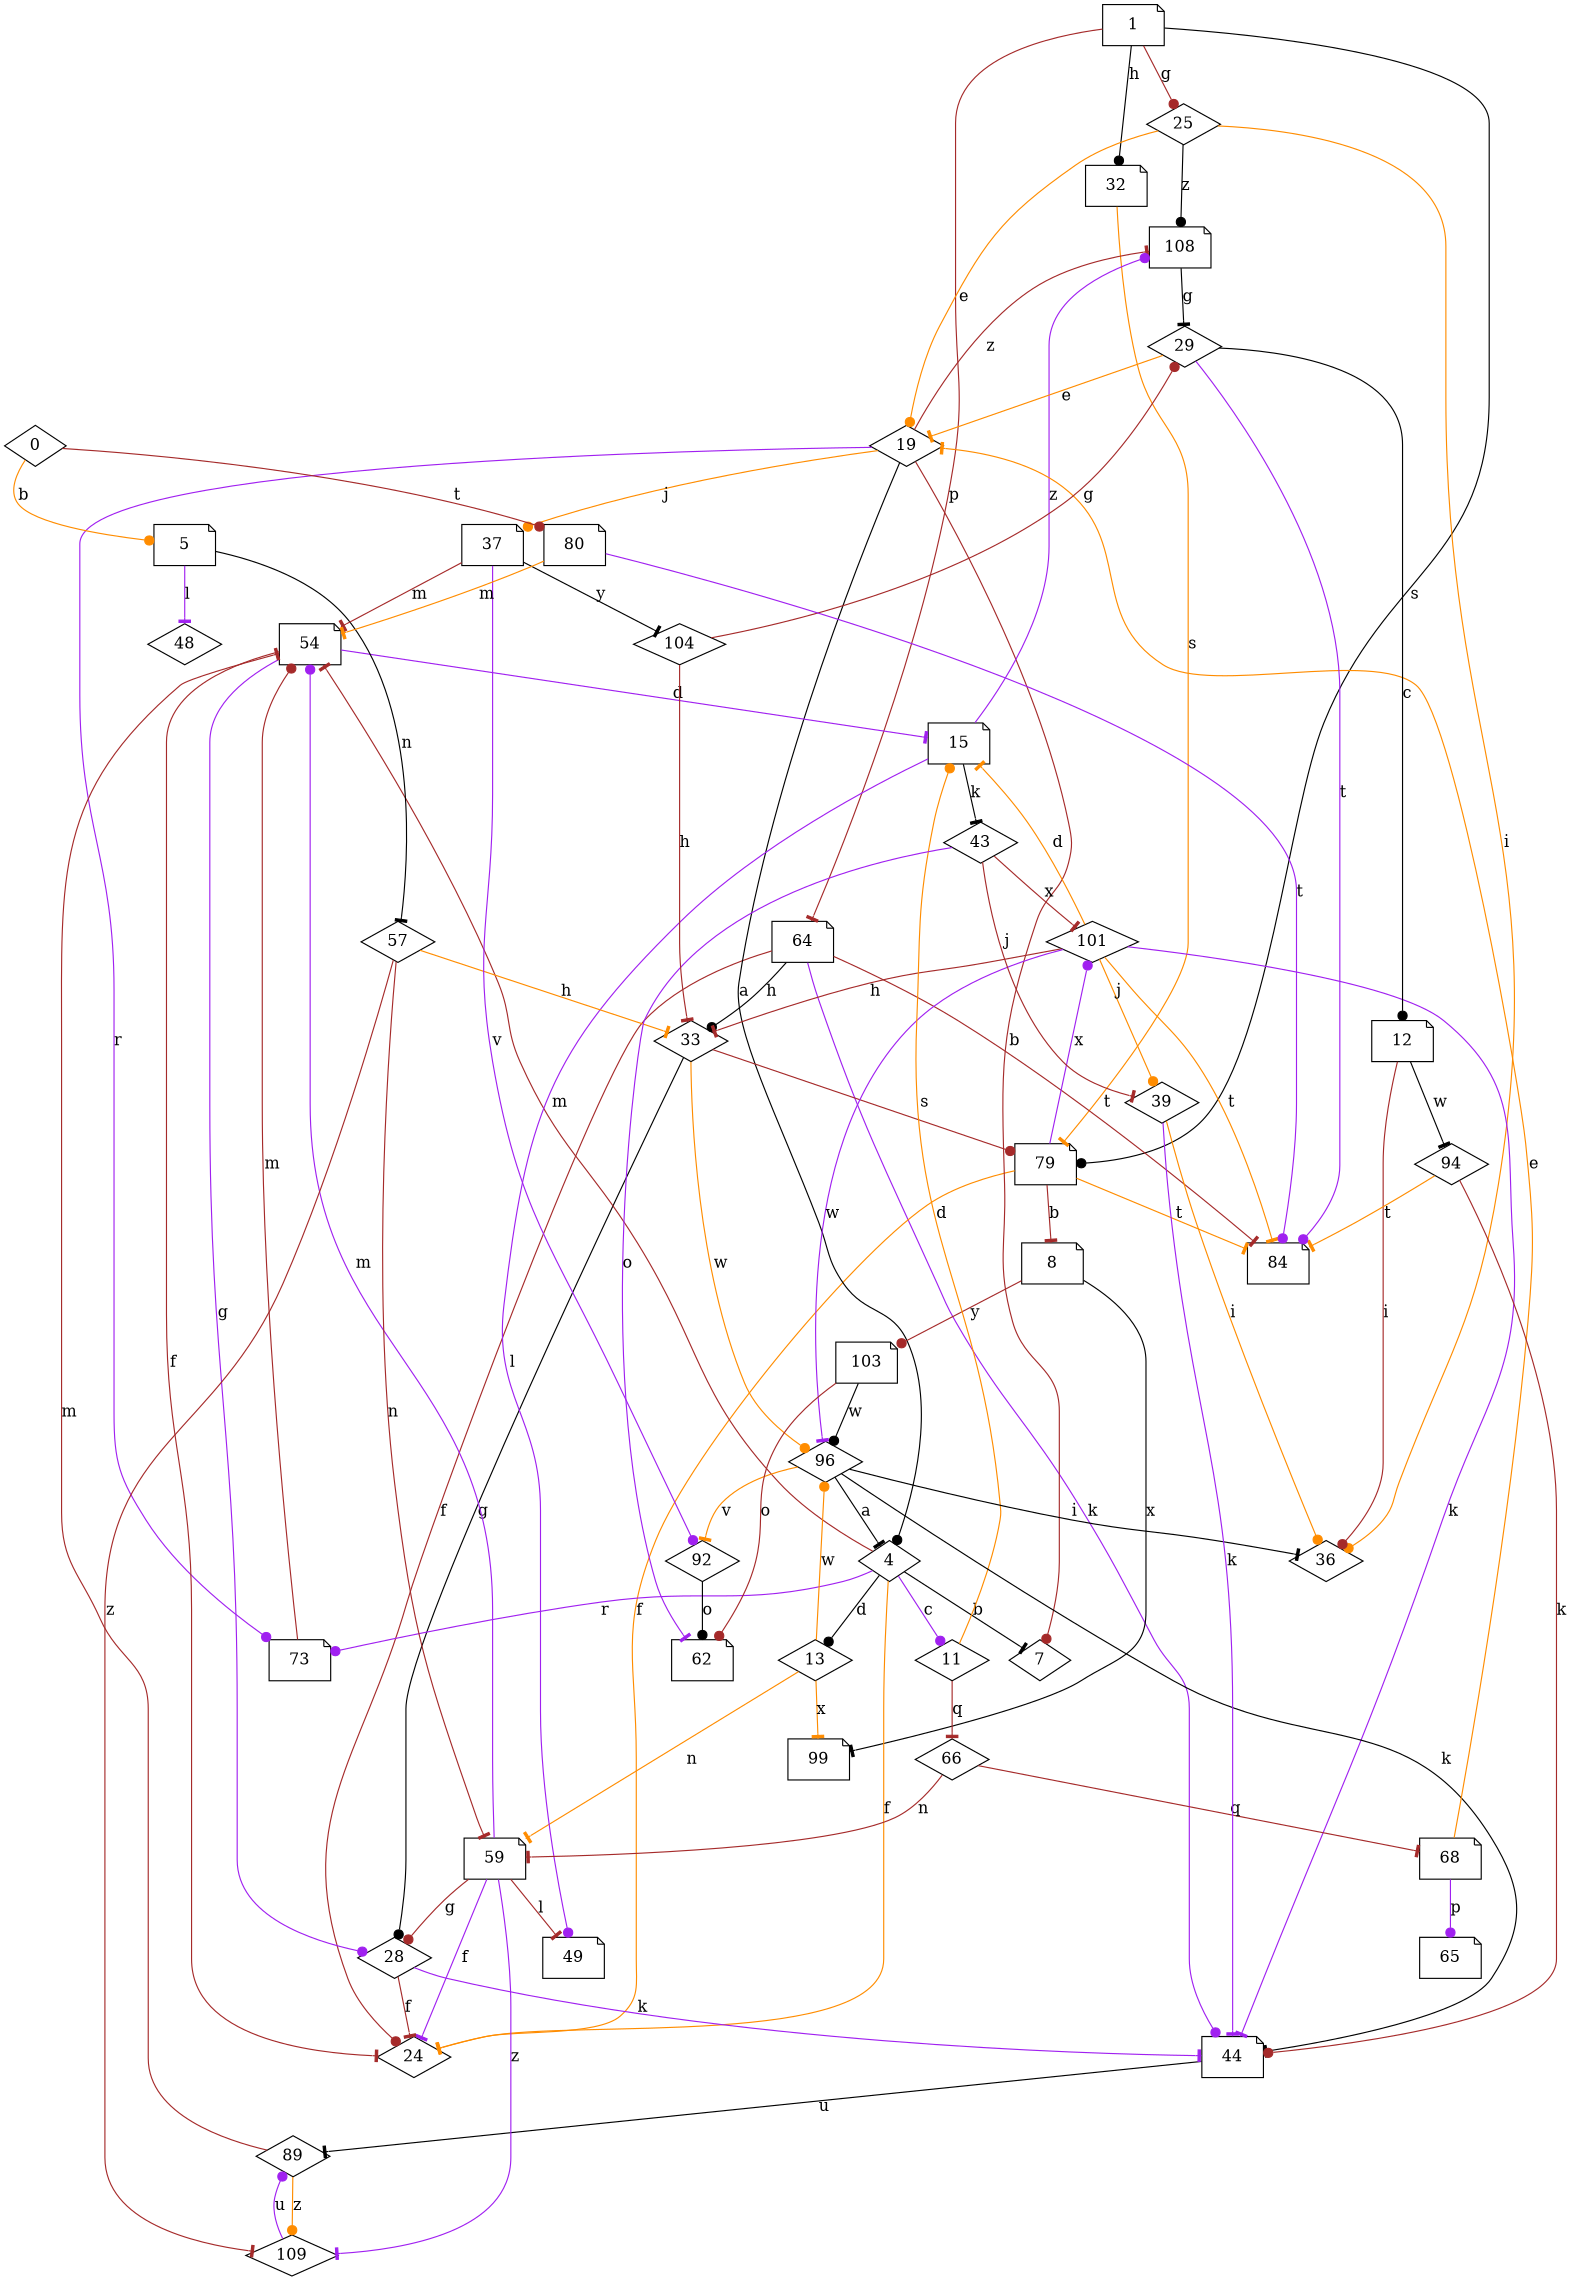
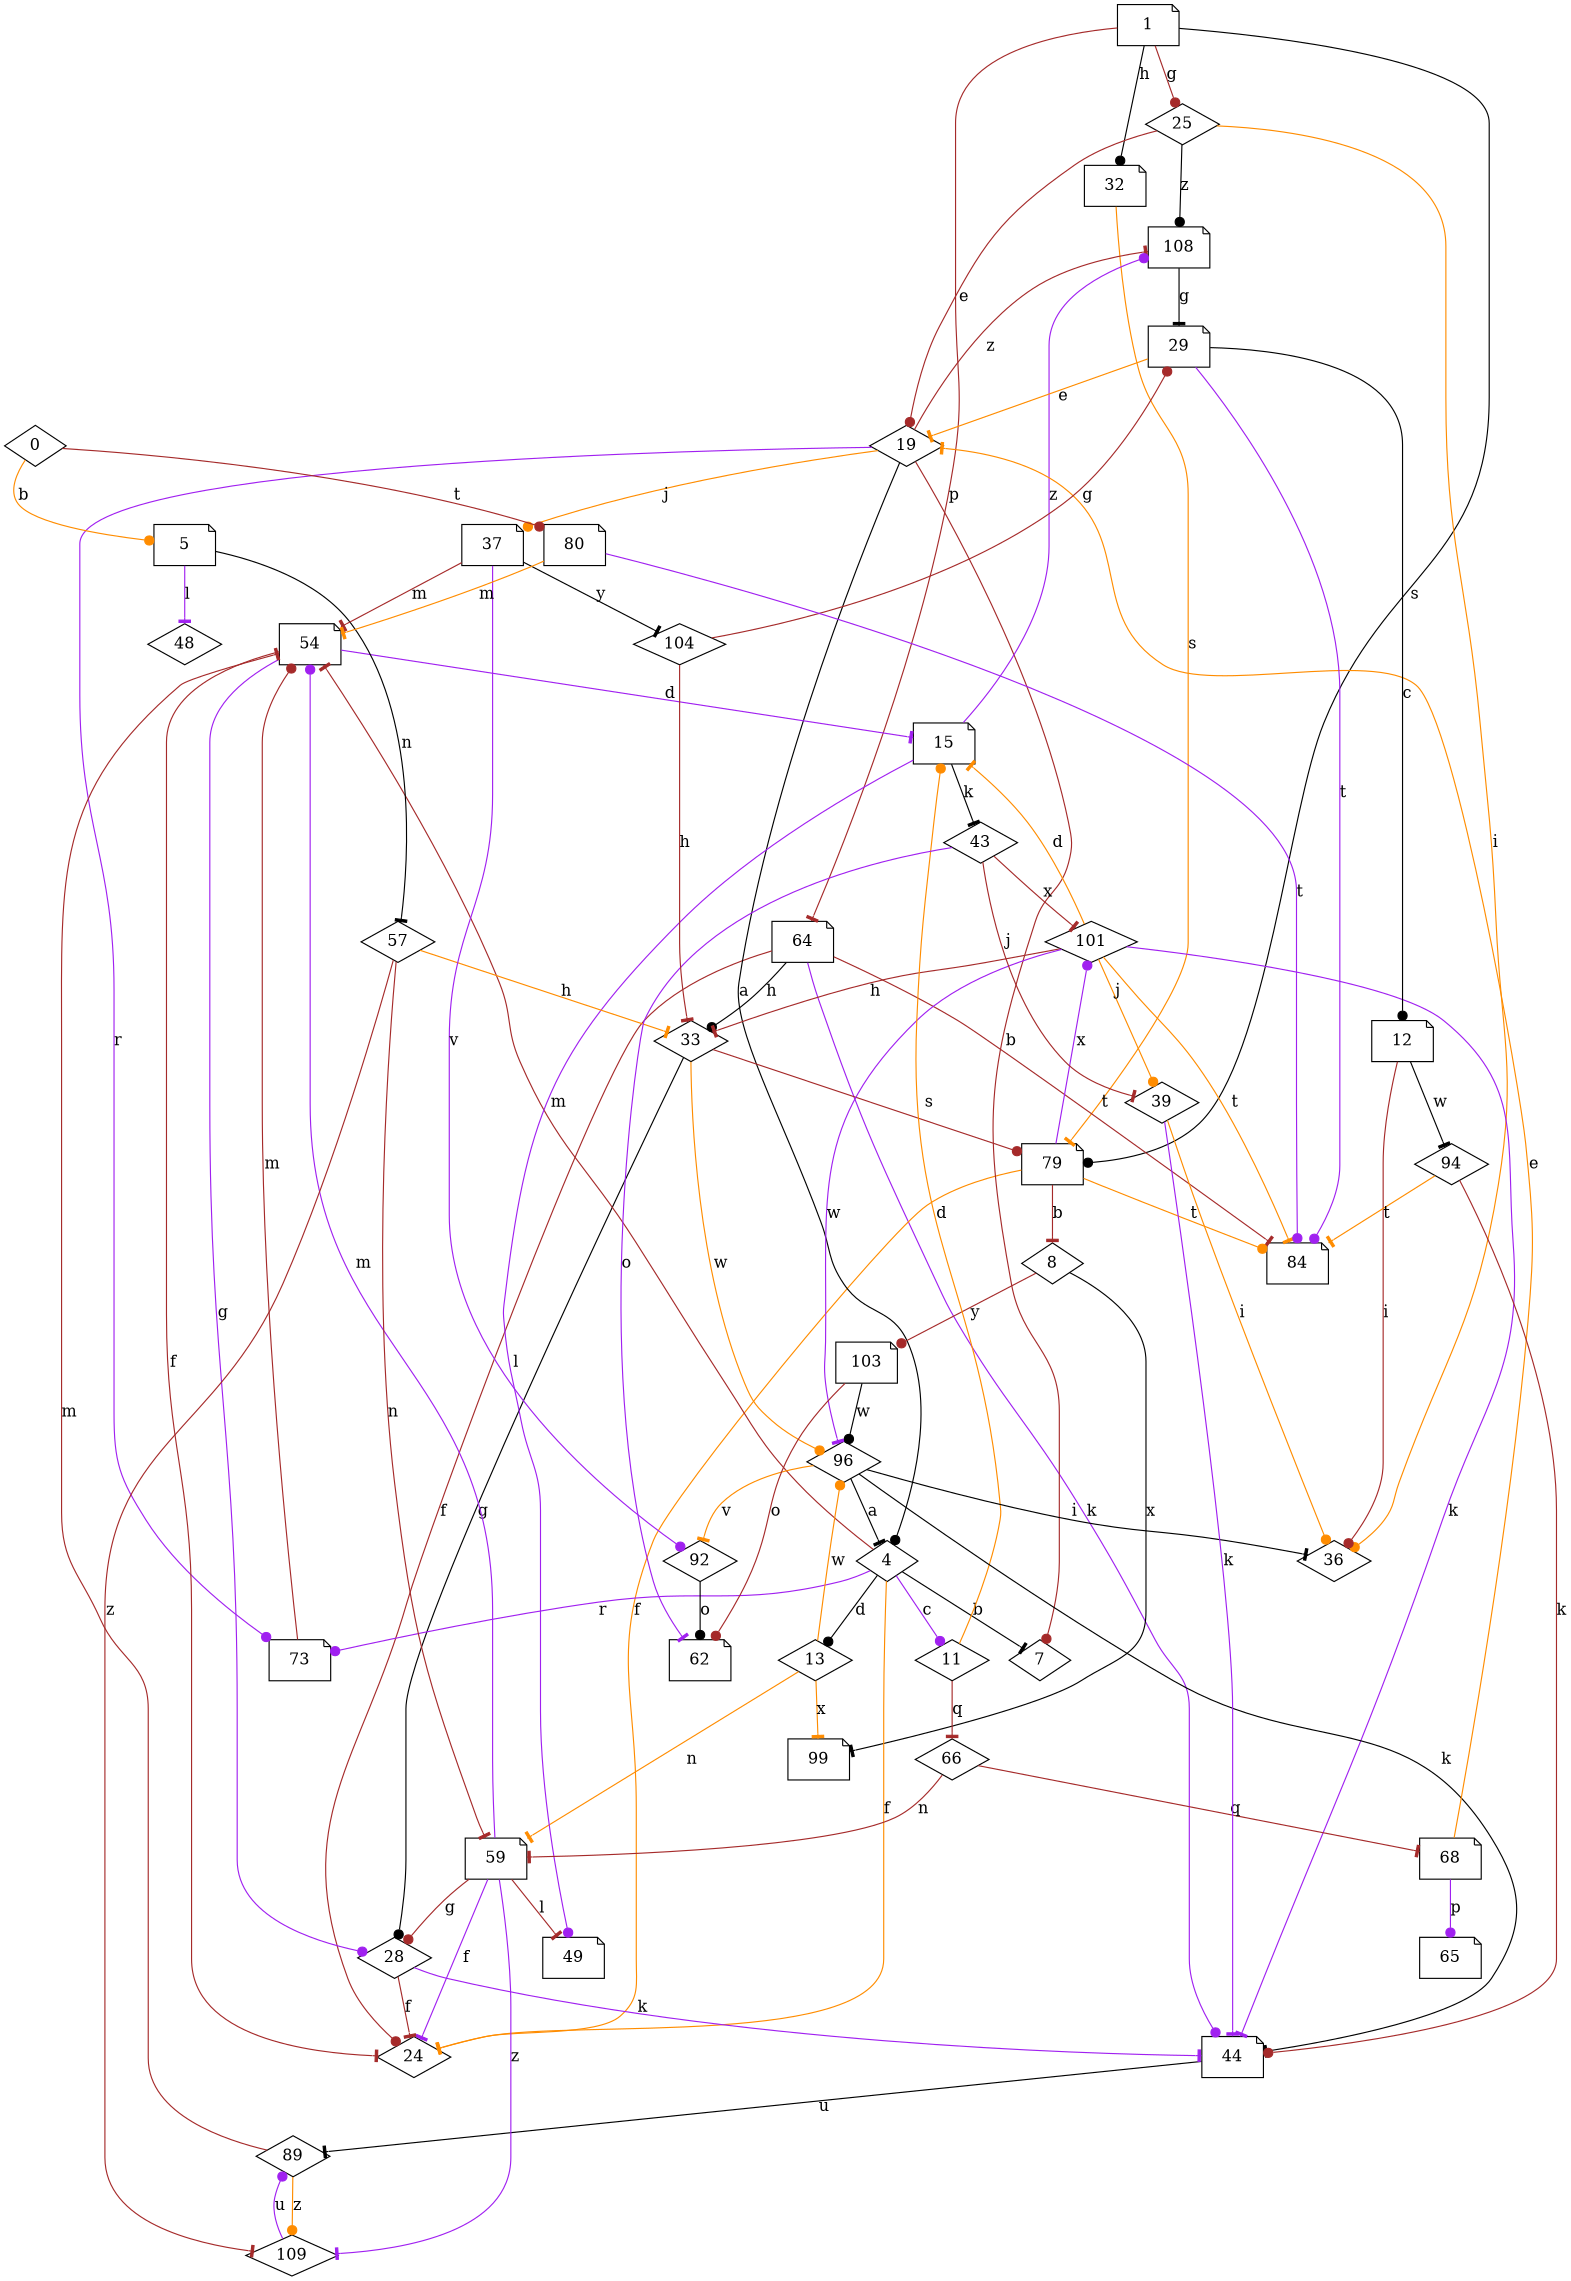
(993, 237) -> (993, 237)
(1185, 347) -> (1179, 347)
(1159, 1213) -> (1171, 1213)
(1052, 1263) -> (1052, 1263)
